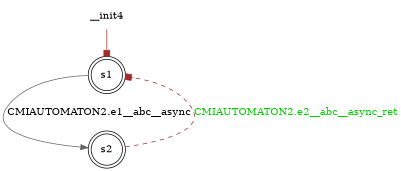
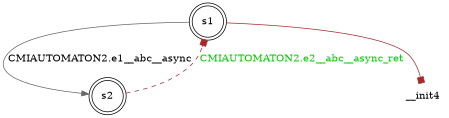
(107, 39) -> (332, 32)
